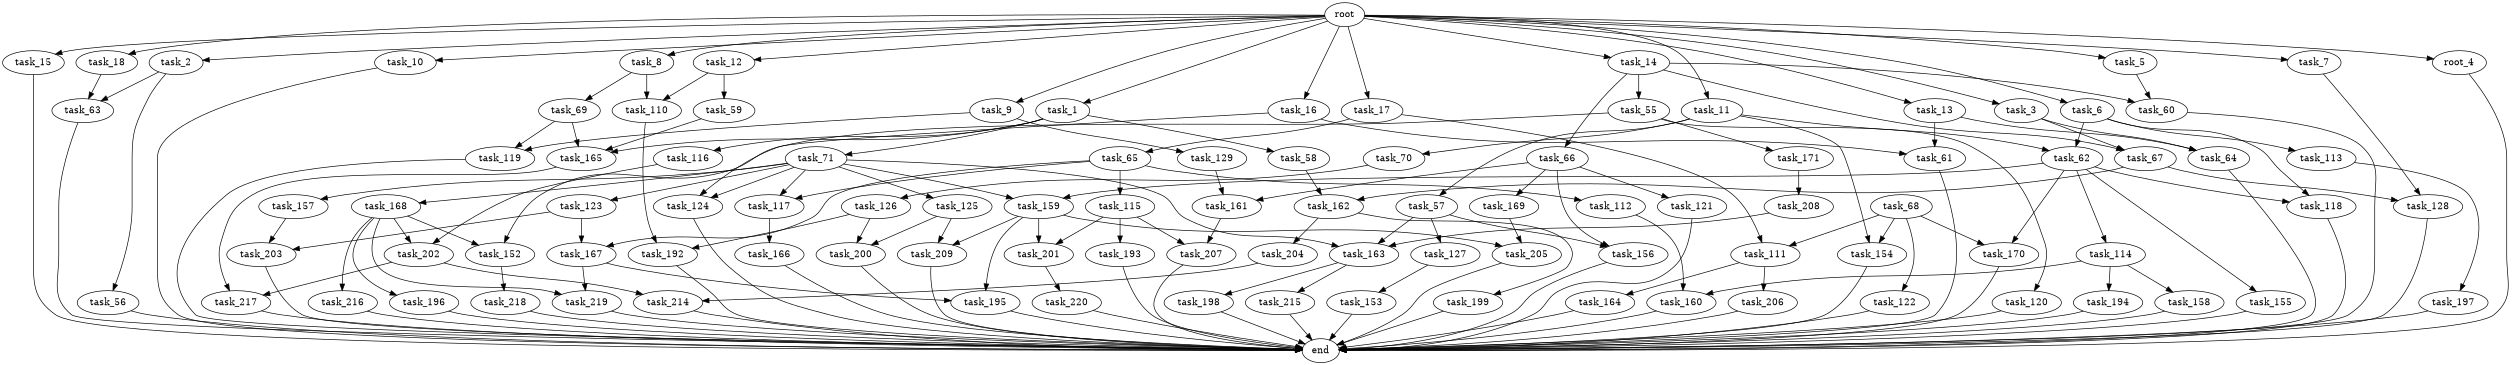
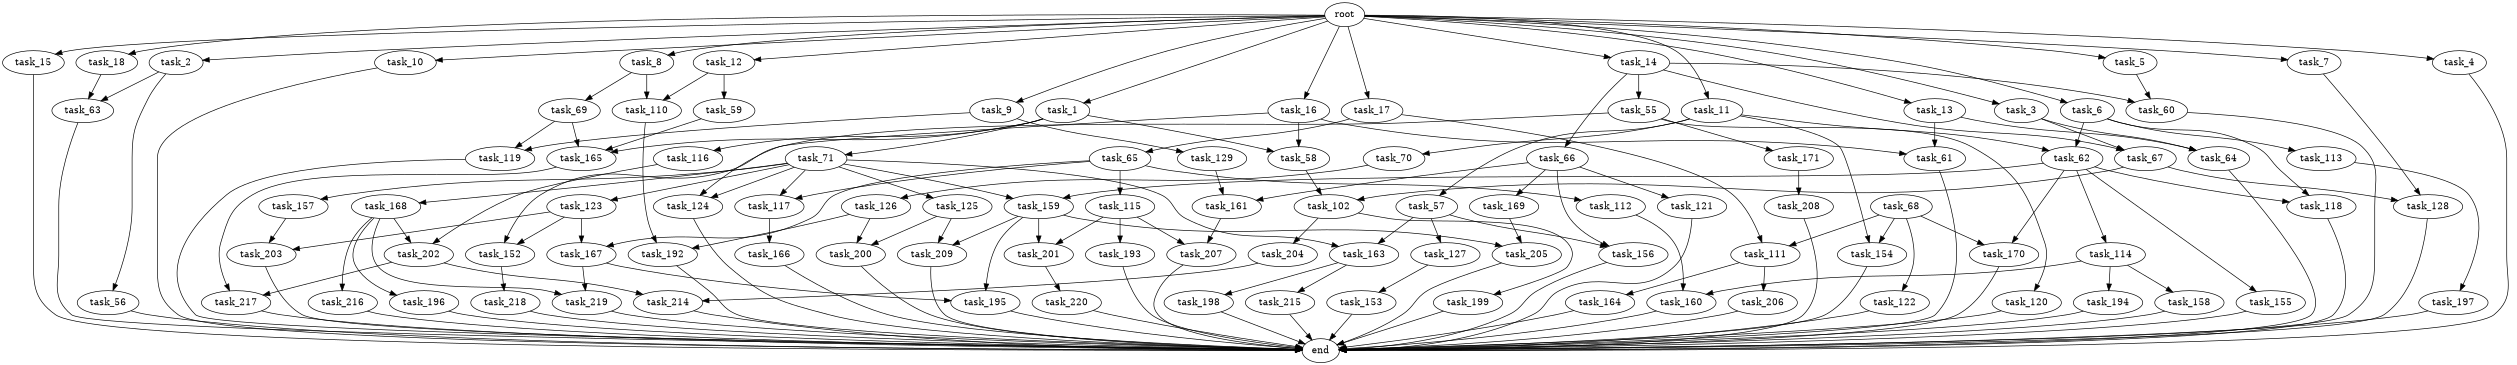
(2459, 63) -> (2459, 63)
none -> (1299, 134)
(1329, 207) -> (1329, 207)
(429, 225) -> (544, 229)
(1592, 228) -> (1627, 343)
